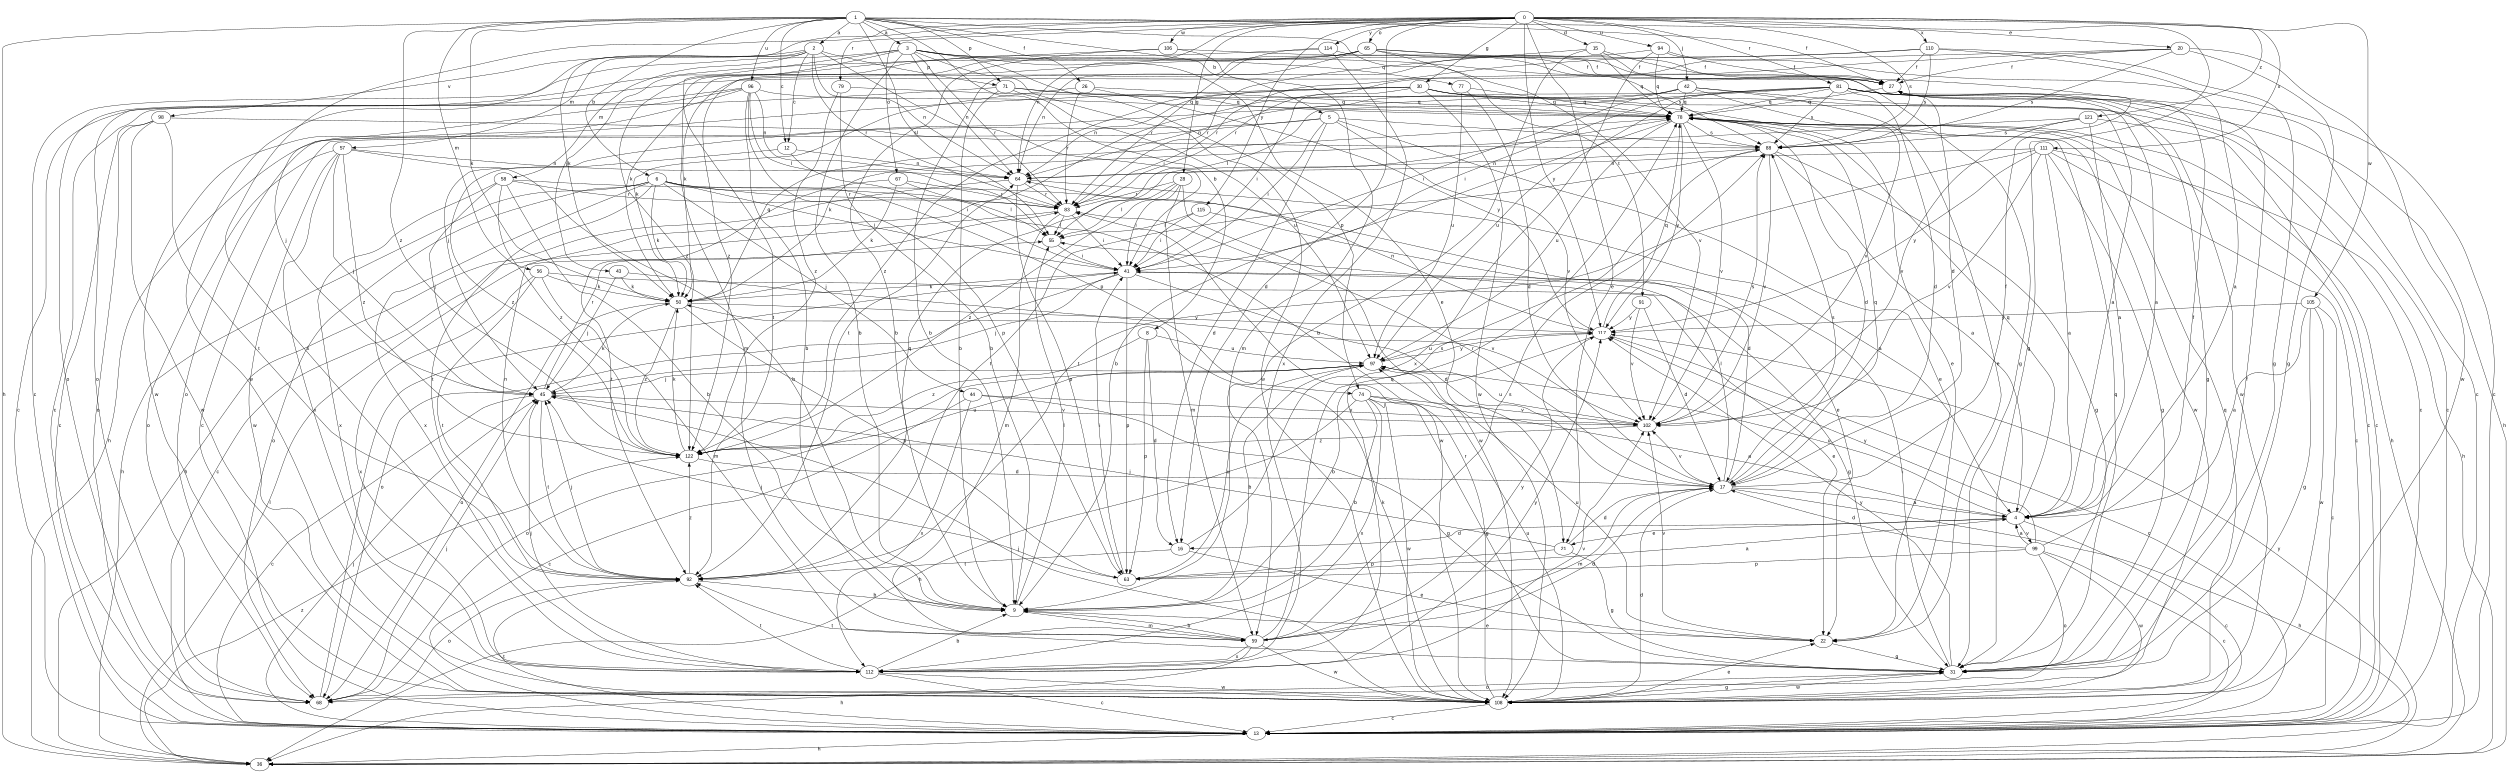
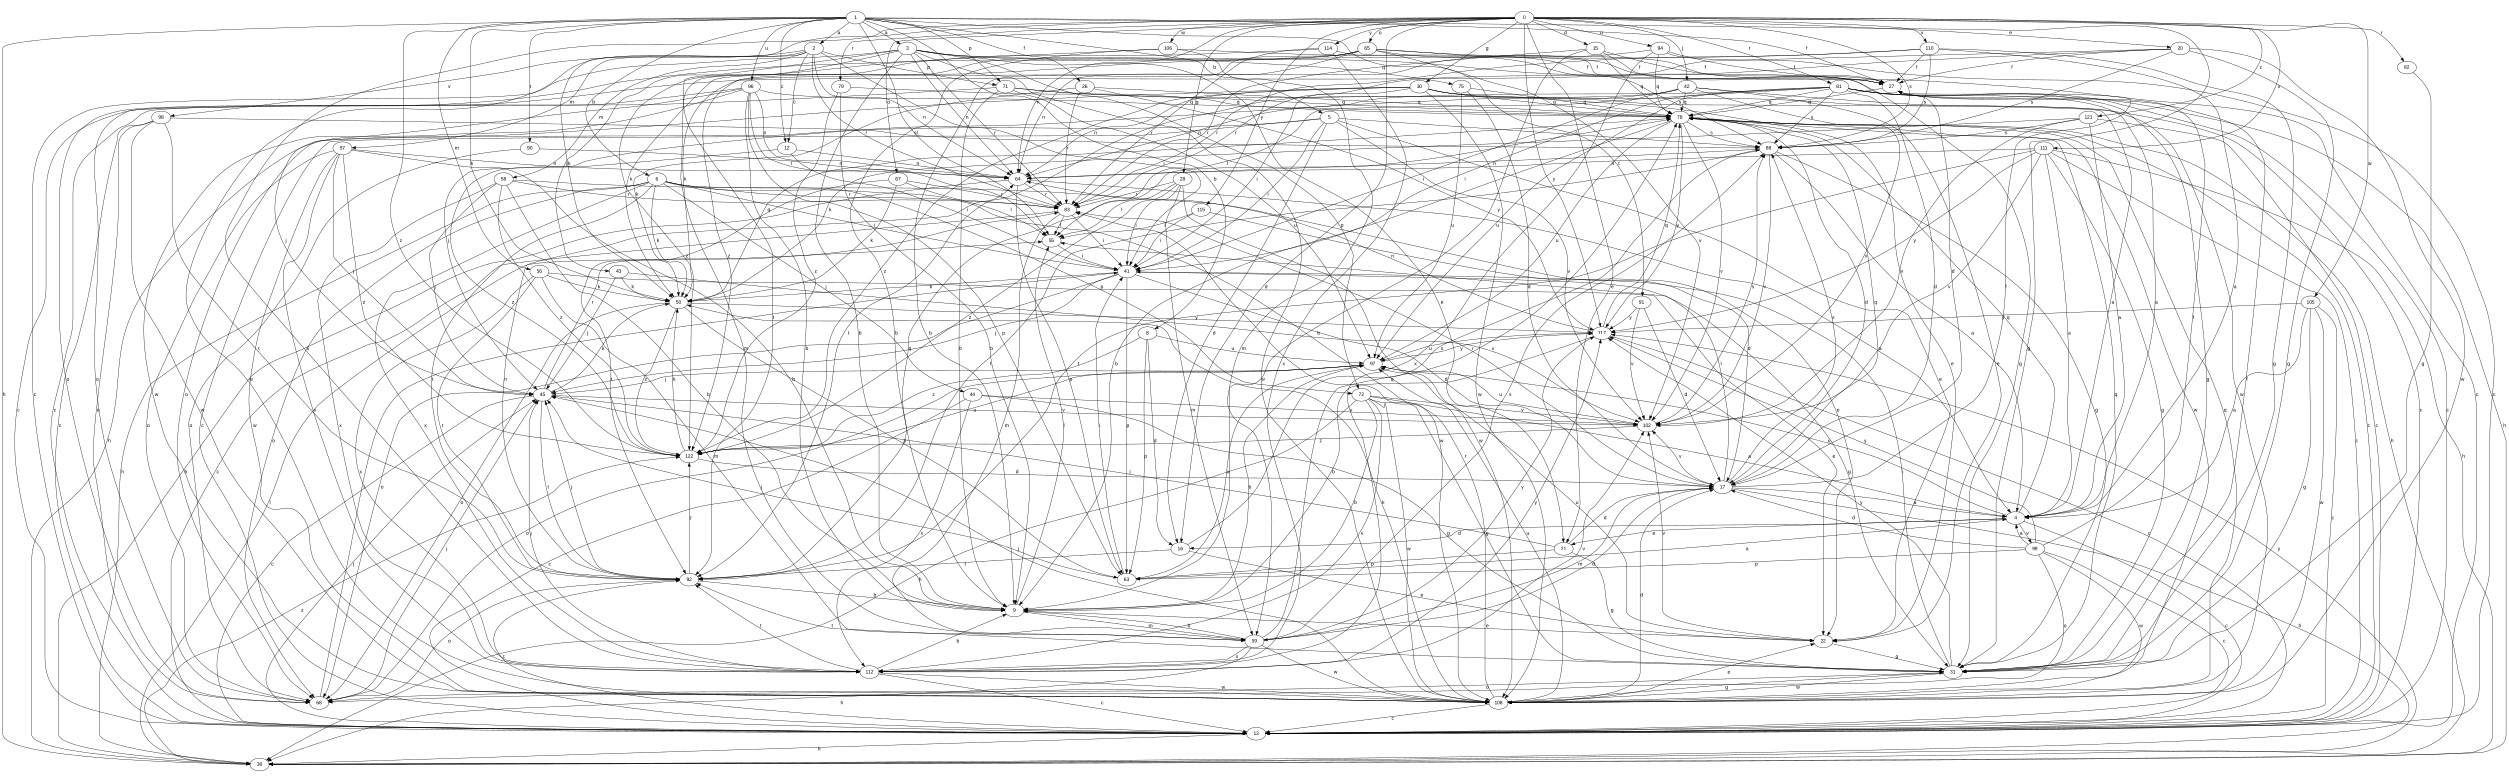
none -> (2407, 68)
(1461, 87) -> (1461, 87)
none -> (530, 148)
(1361, 395) -> (1361, 395)
